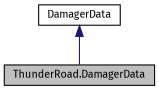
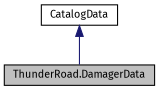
(79, 15) -> (79, 15)
